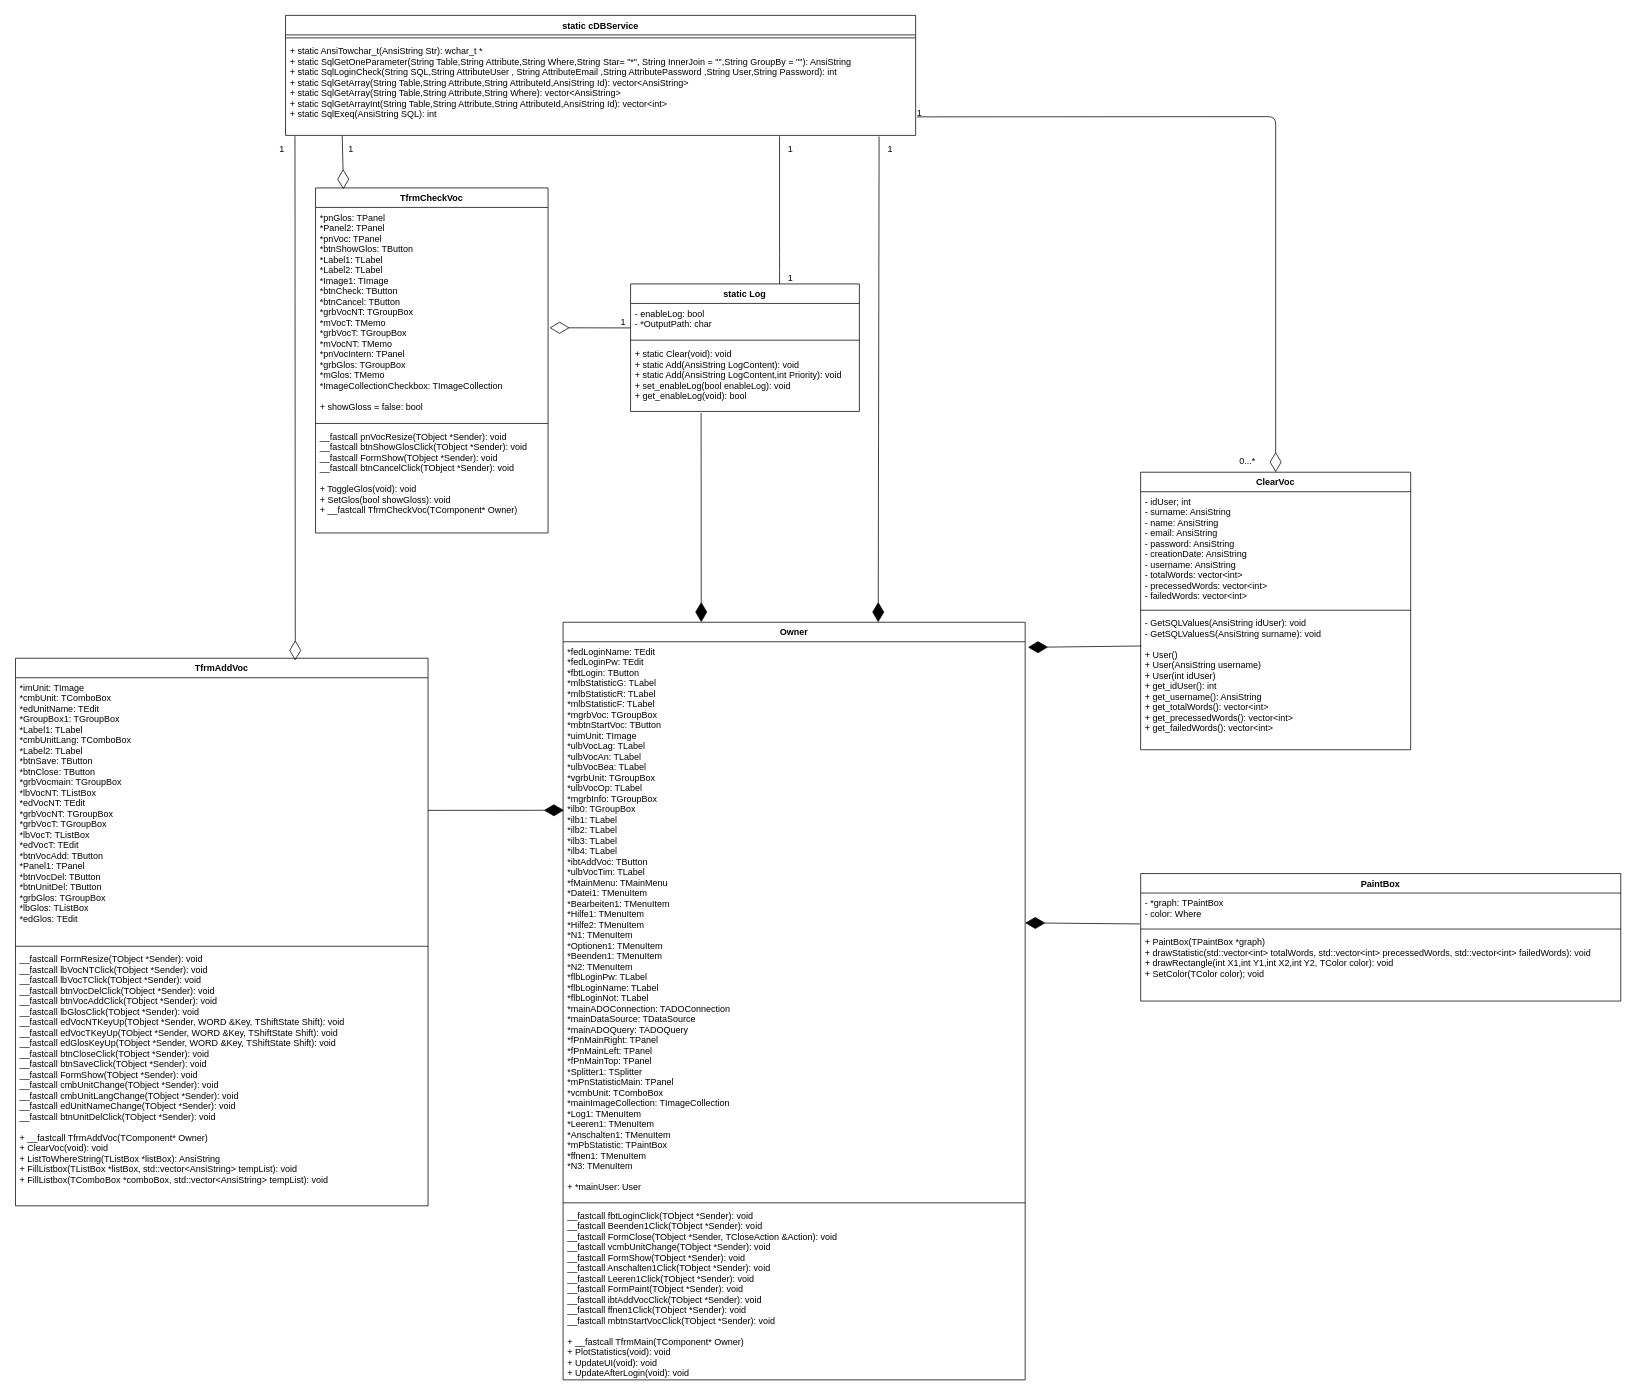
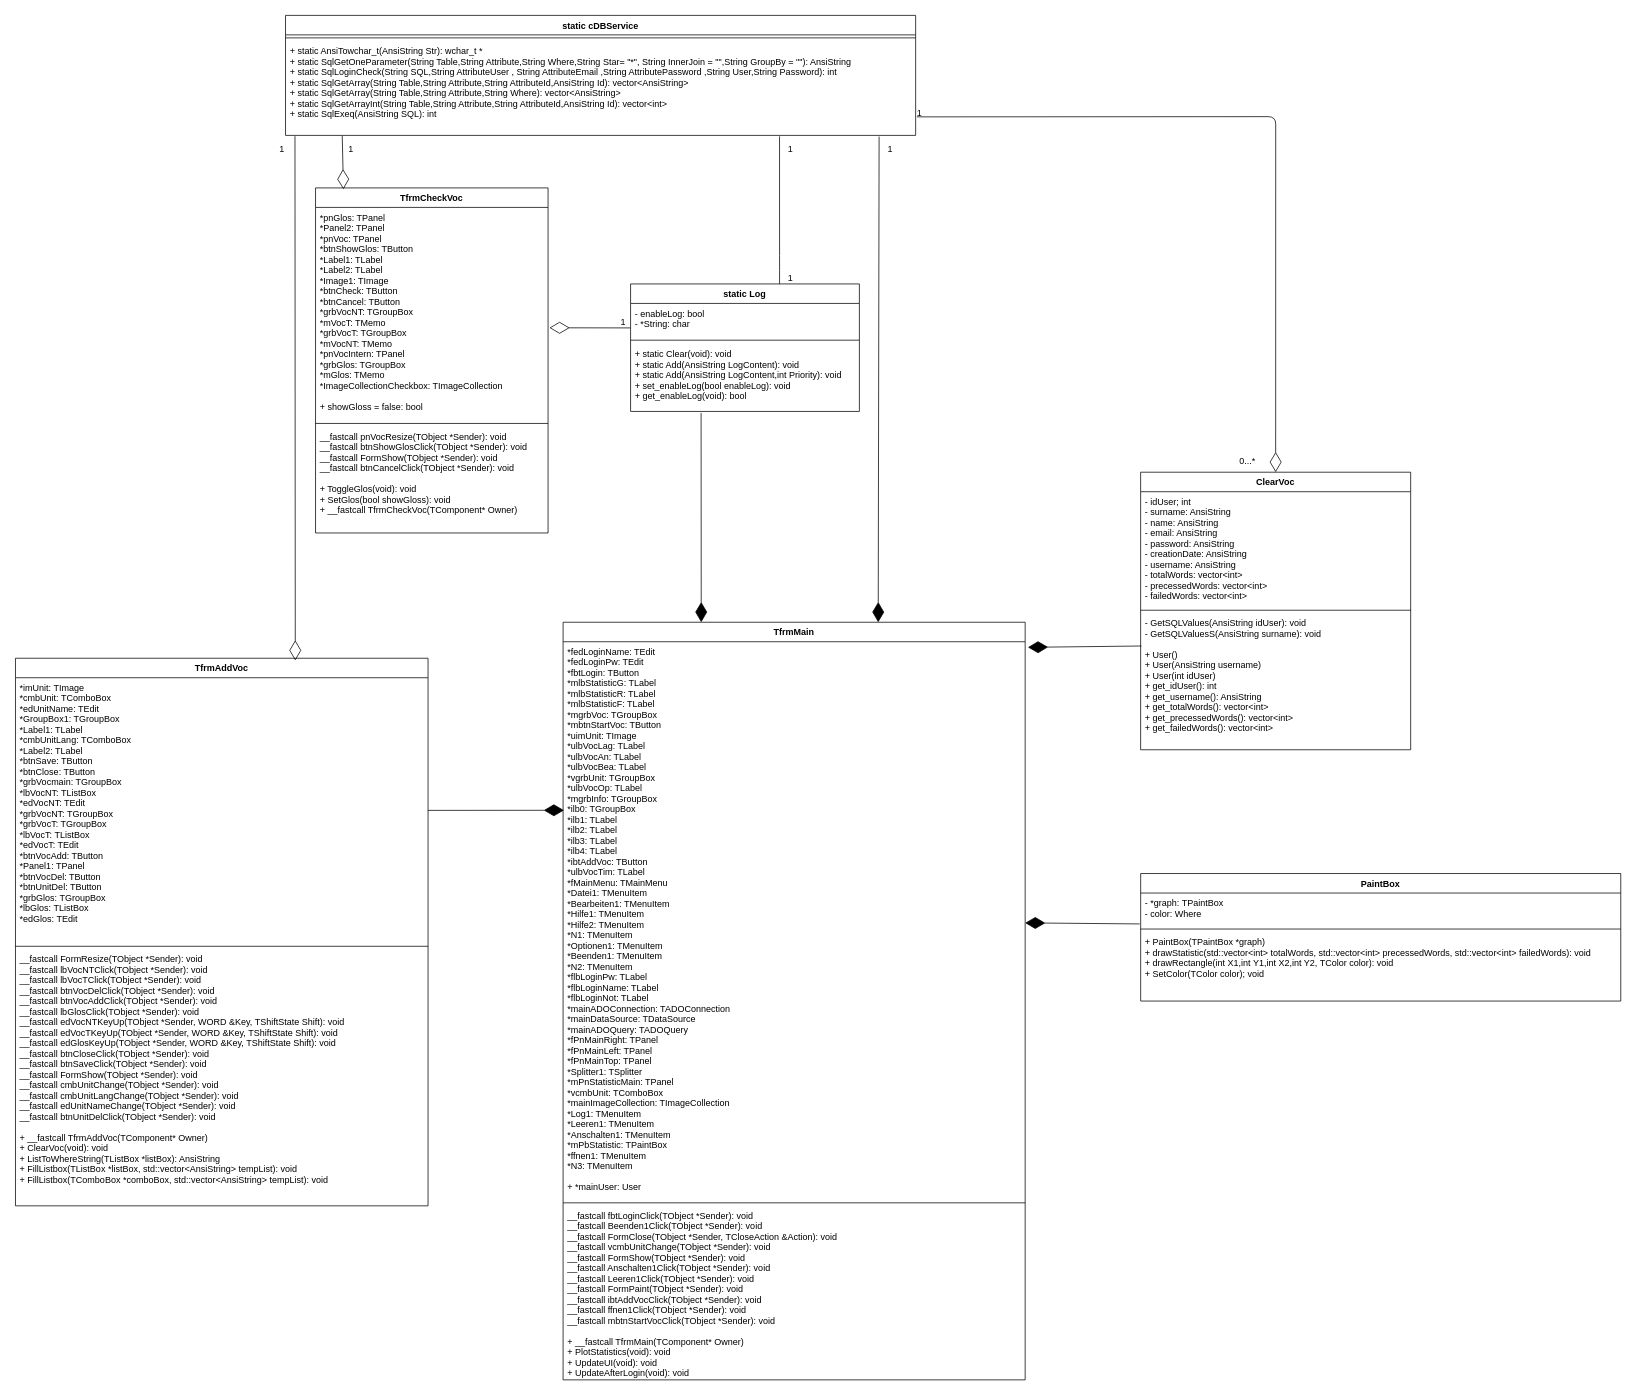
(671, 314) -> (671, 314)
(794, 632) -> (794, 632)
